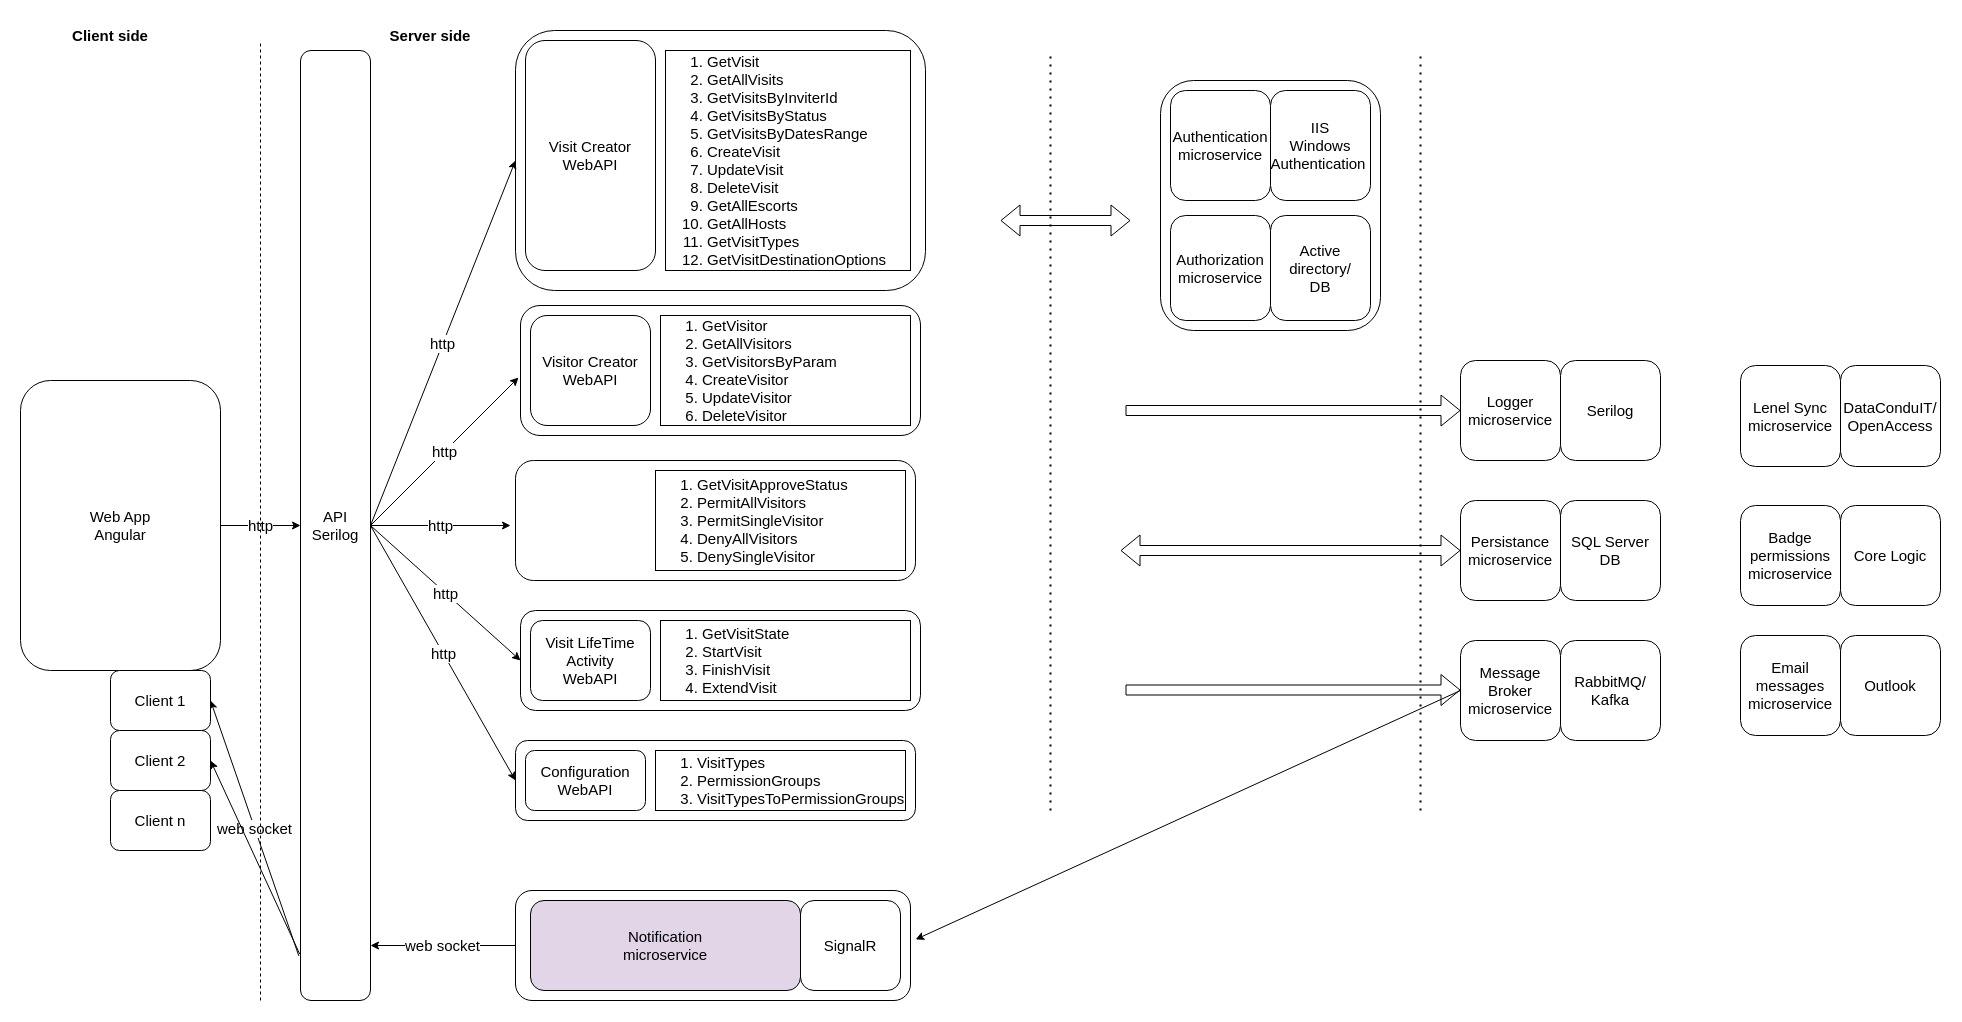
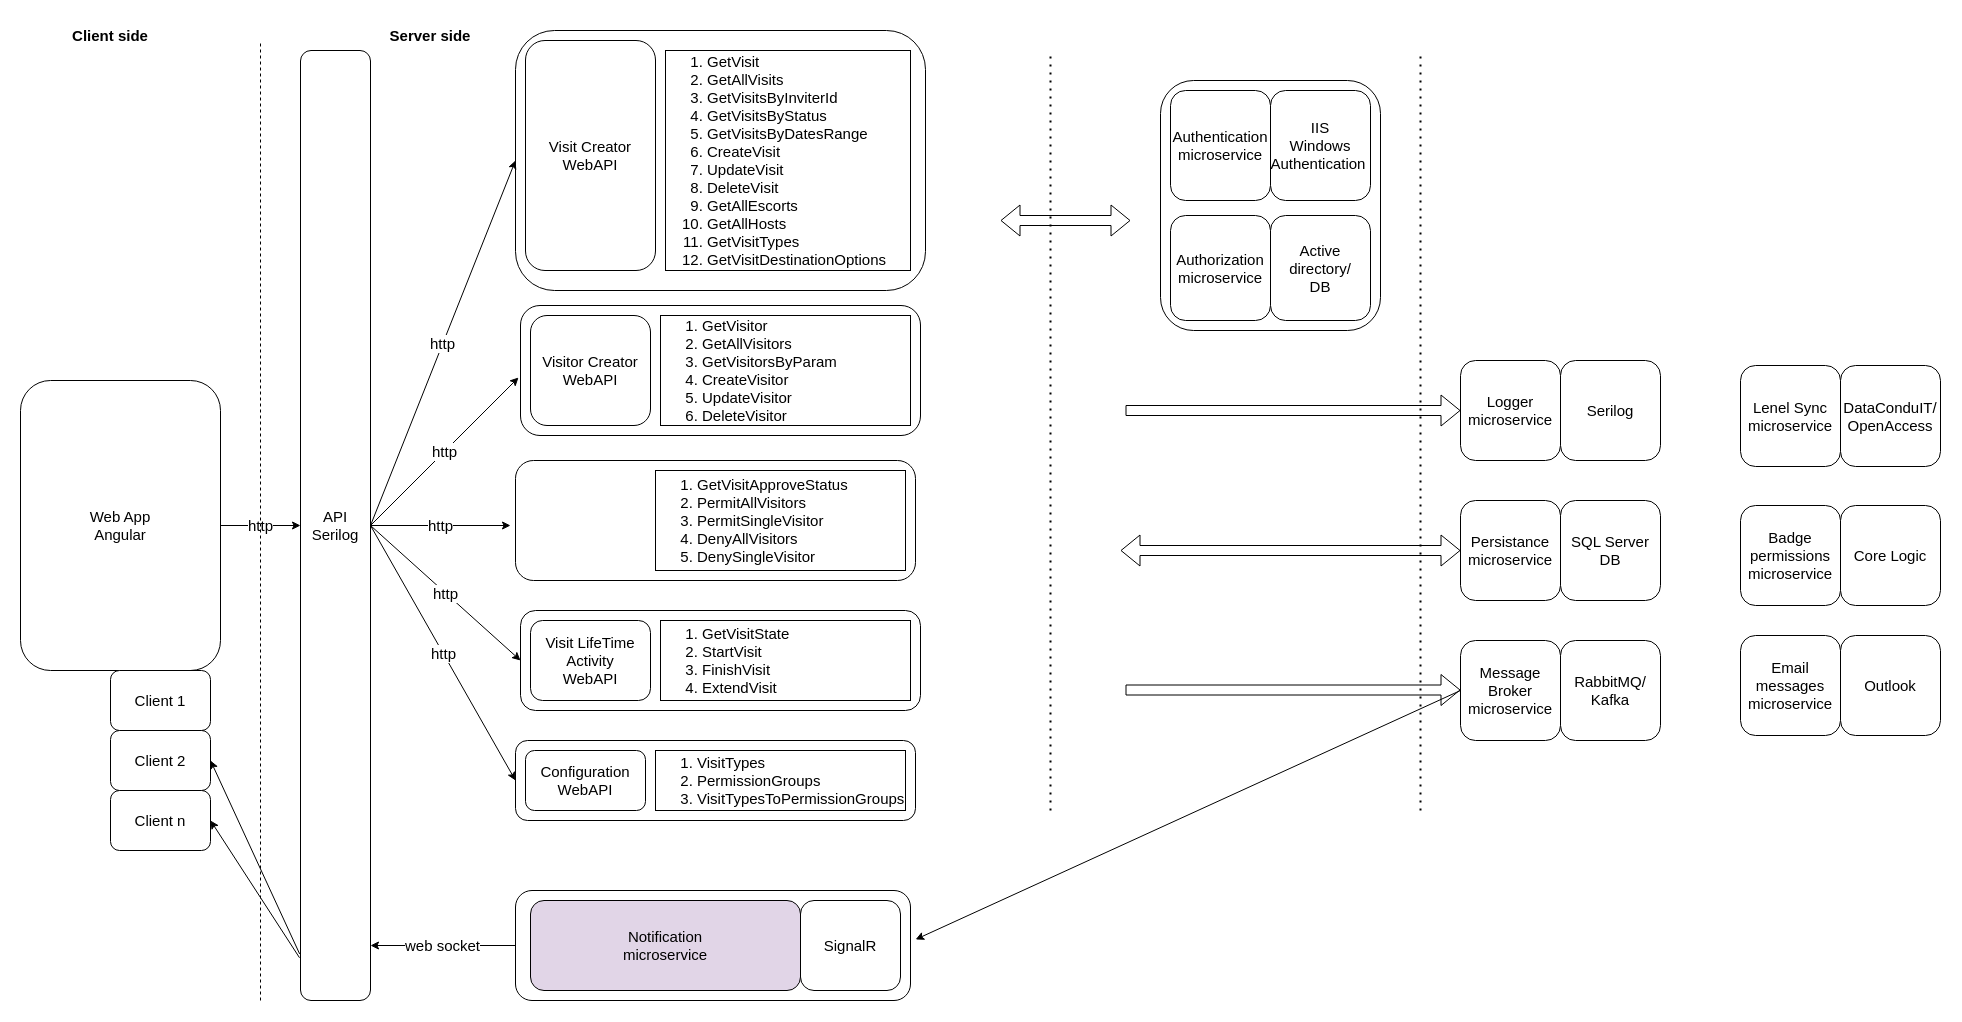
(236, 773) -> none
none -> (257, 892)
